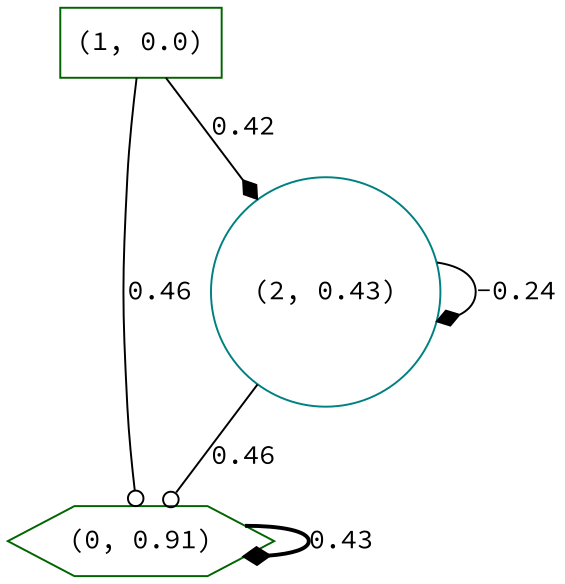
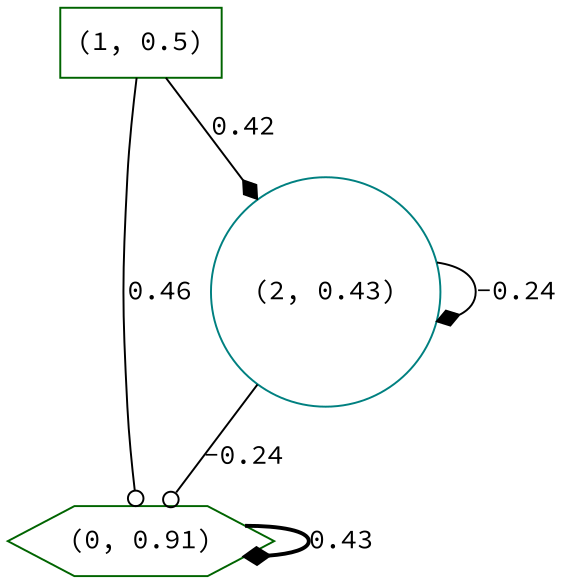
(141, 43) -> (141, 43)
(244, 457) -> (244, 457)
